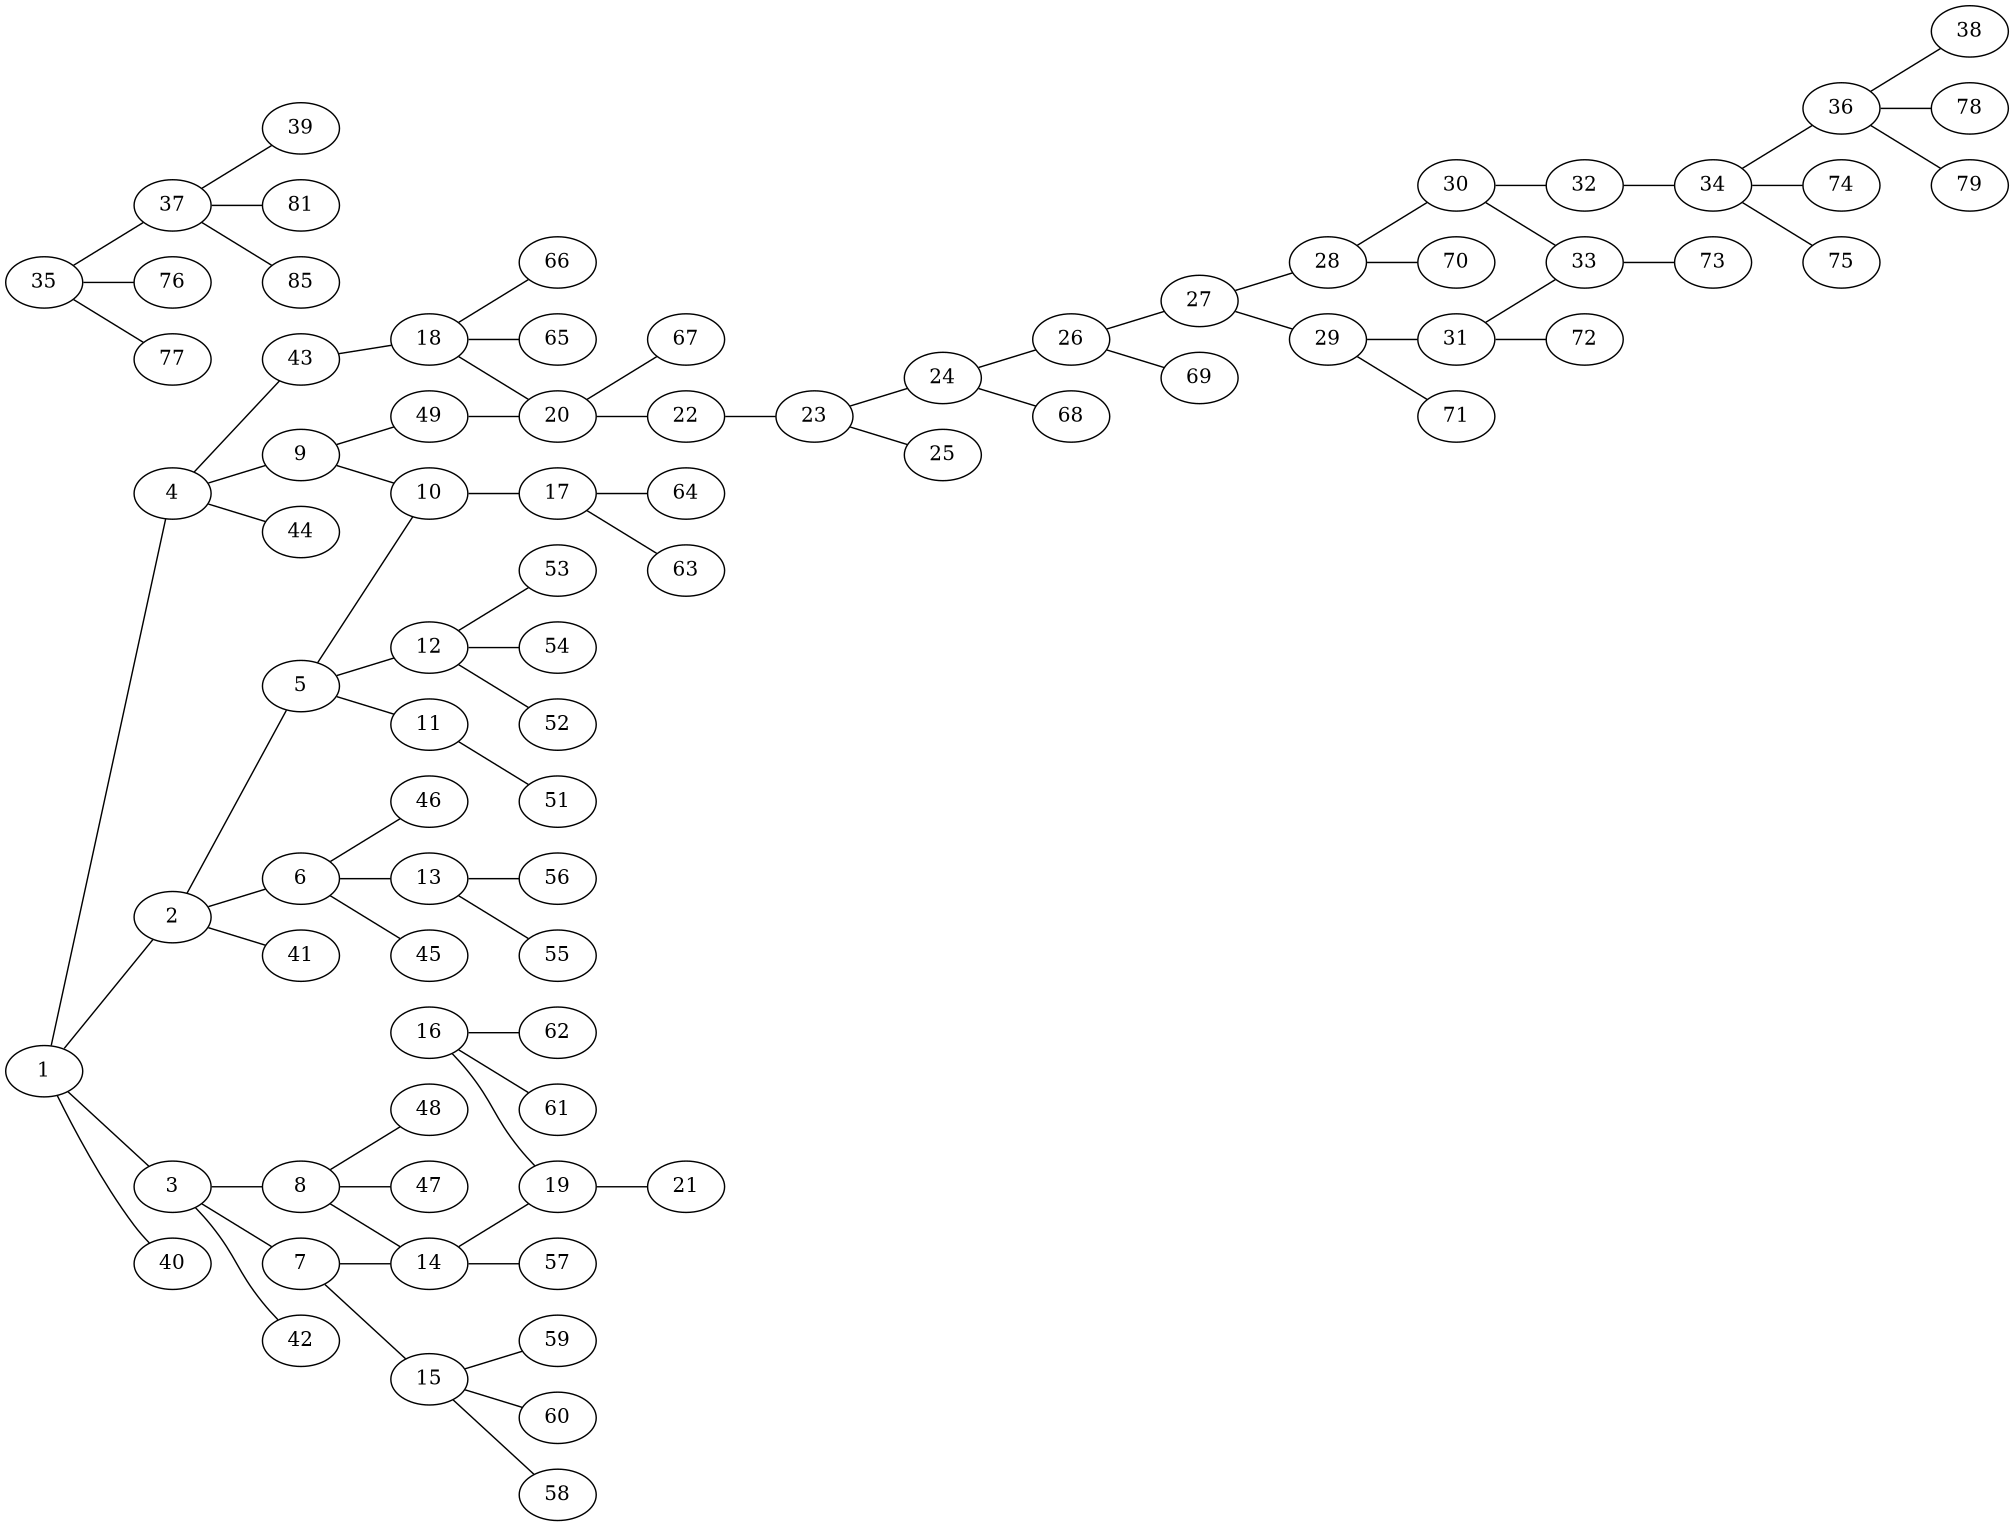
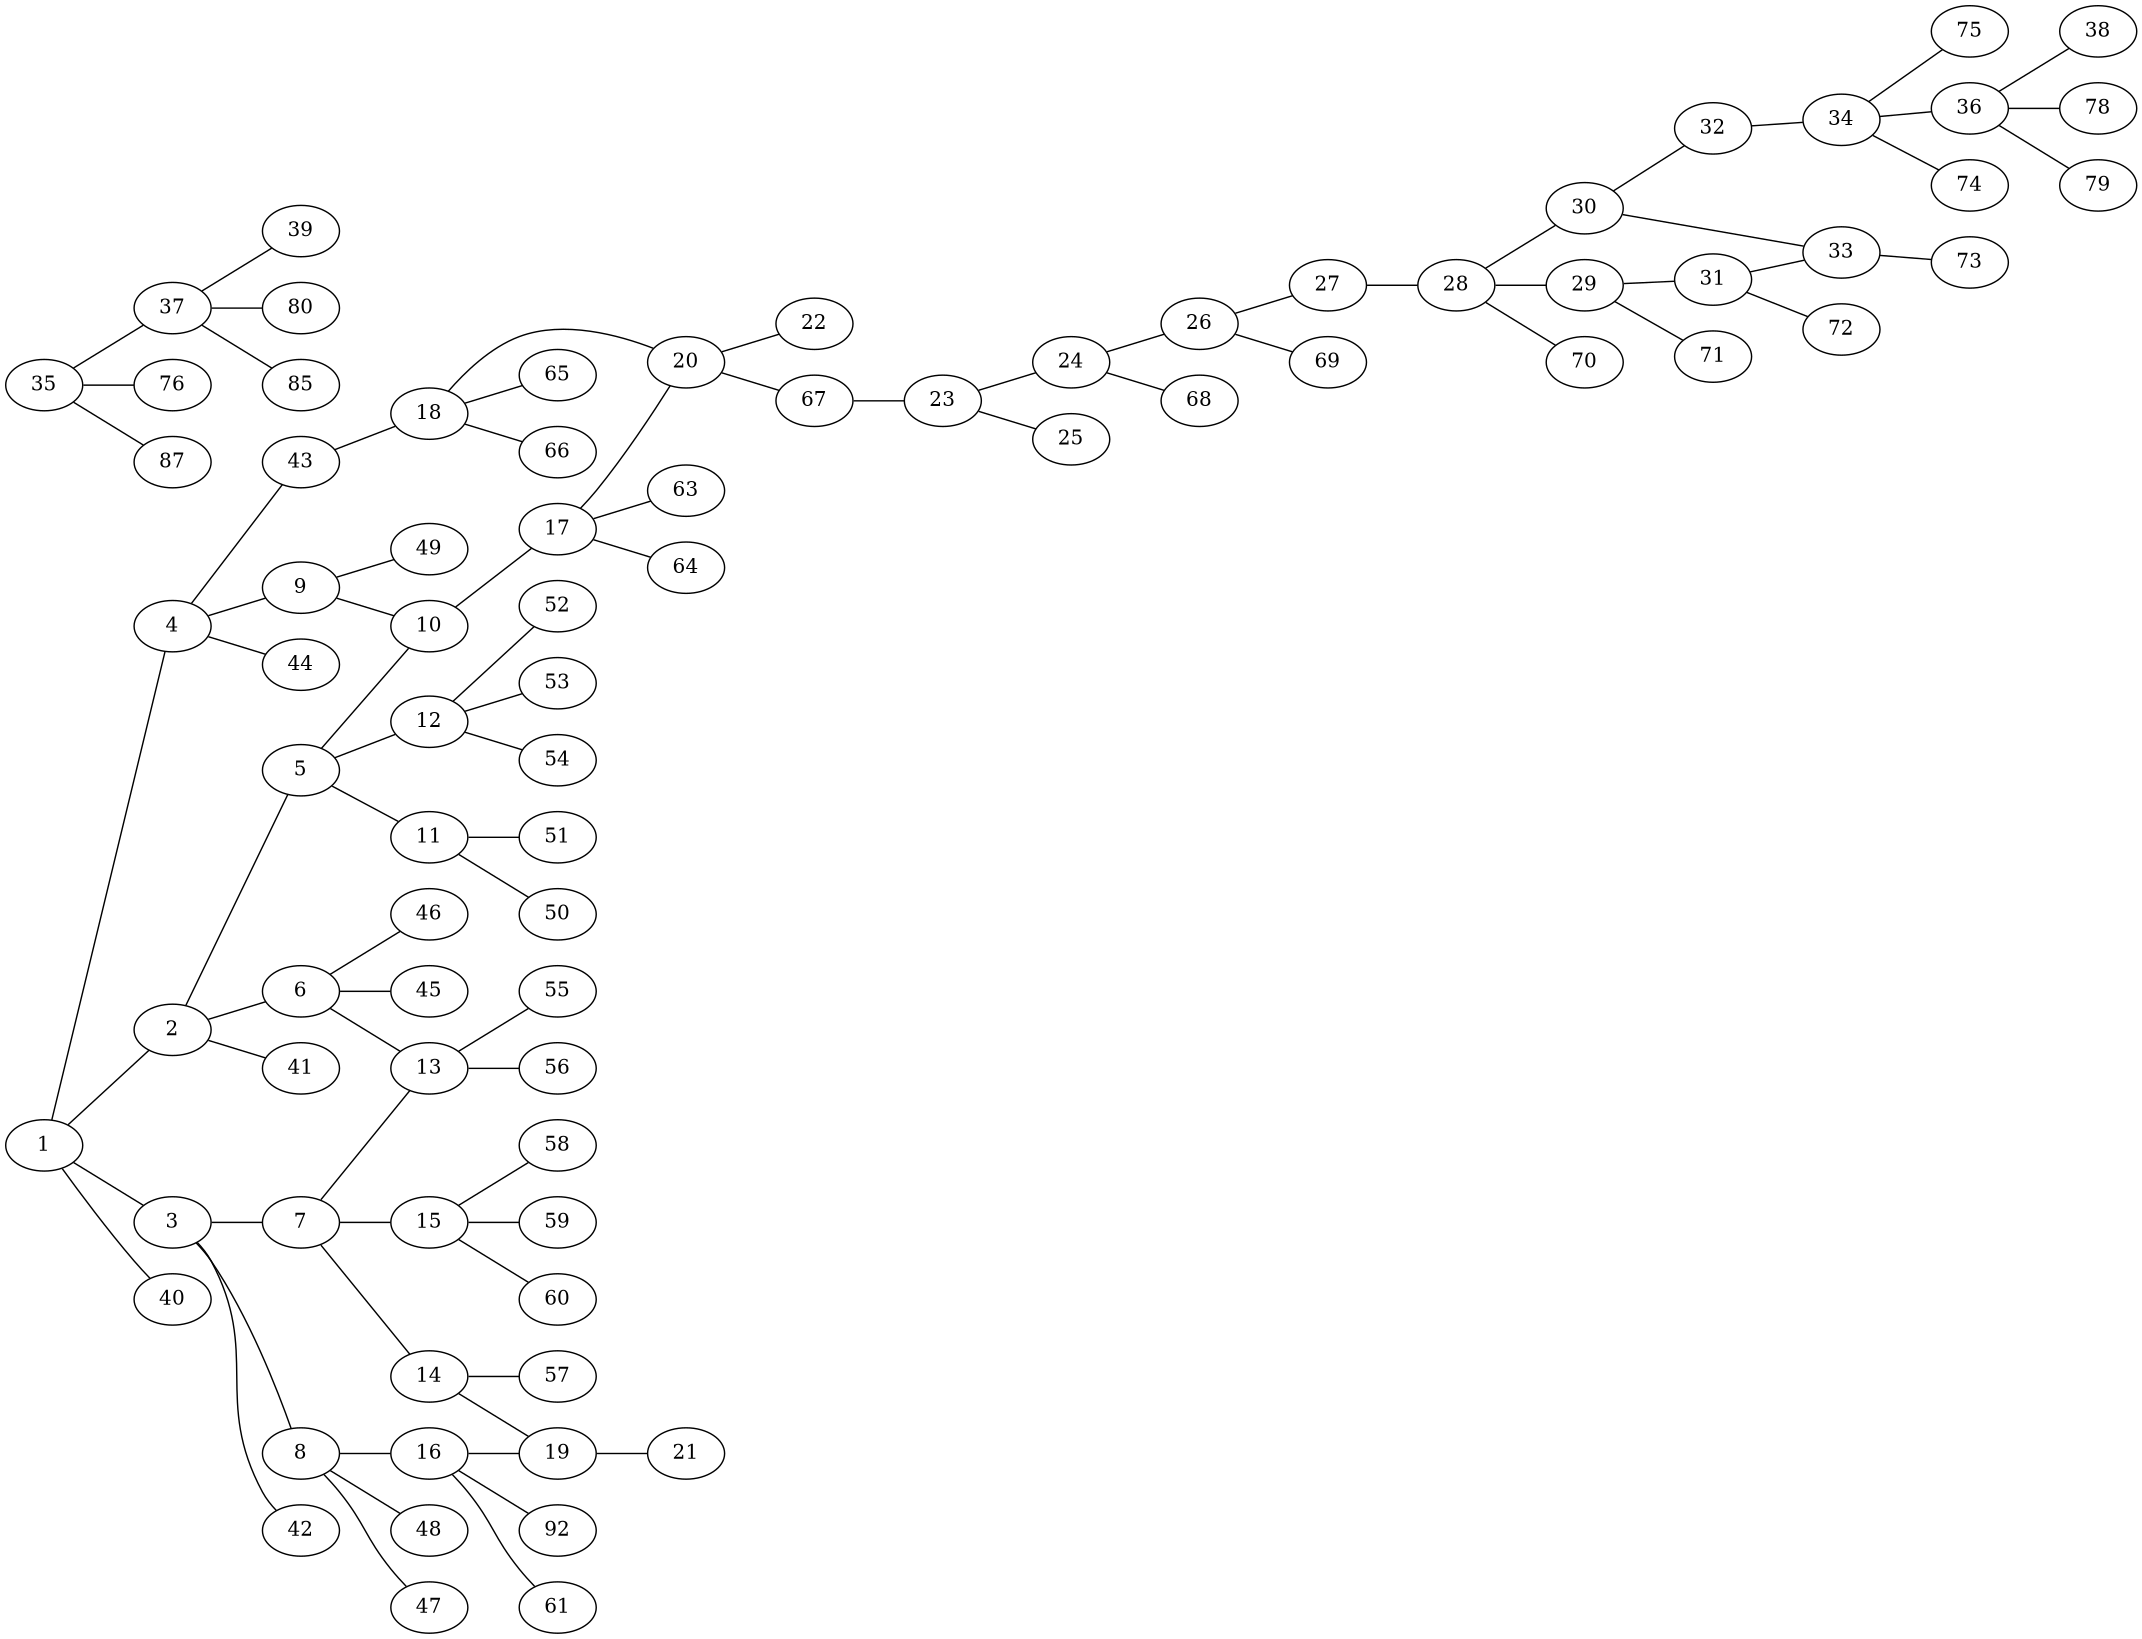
(301, 205) -> (301, 308)
(1264, 320) -> (1521, 285)
(173, 359) -> (173, 462)
(494, 417) -> (628, 449)
(751, 417) -> (879, 401)
none -> (558, 914)
(558, 1033) -> (558, 1531)
none -> (365, 1145)
(365, 1225) -> (365, 1453)
